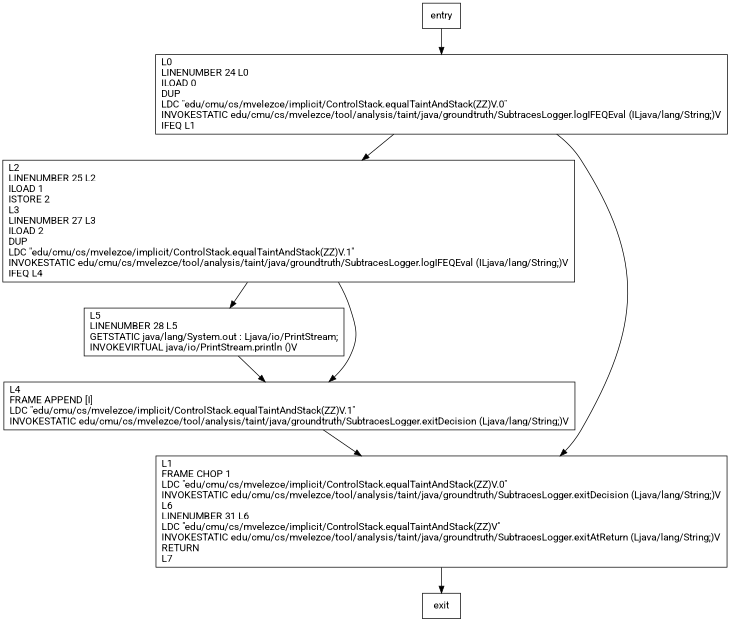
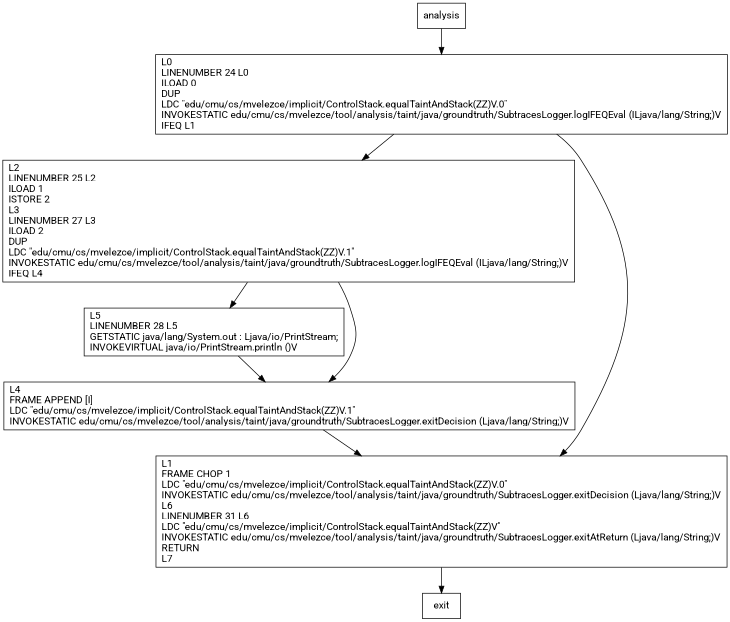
(442, 16) -> (442, 16)
